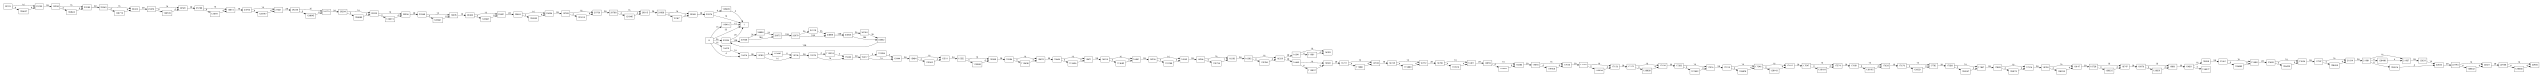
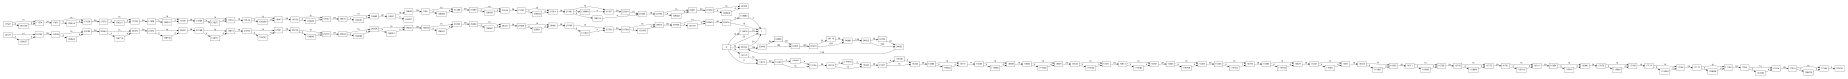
(1287, 60) -> (1353, 64)
(1790, 66) -> none
